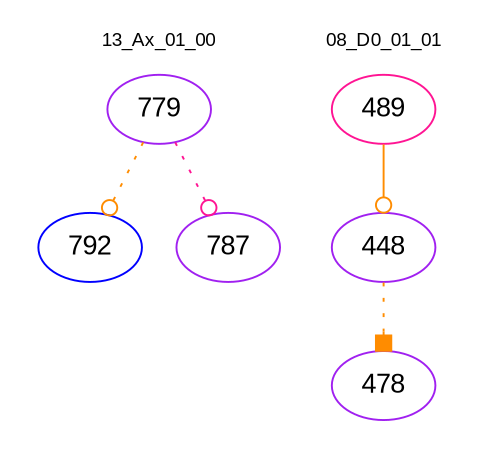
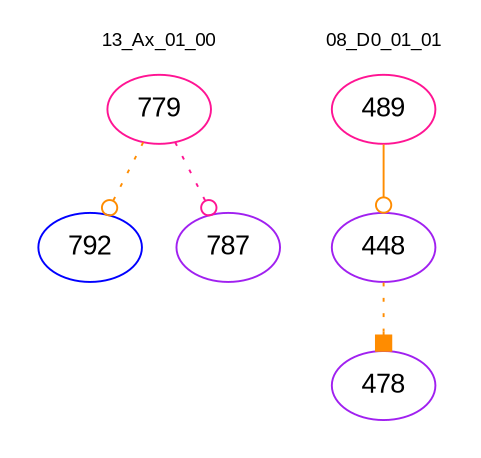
(159, 109) -> (159, 109)
